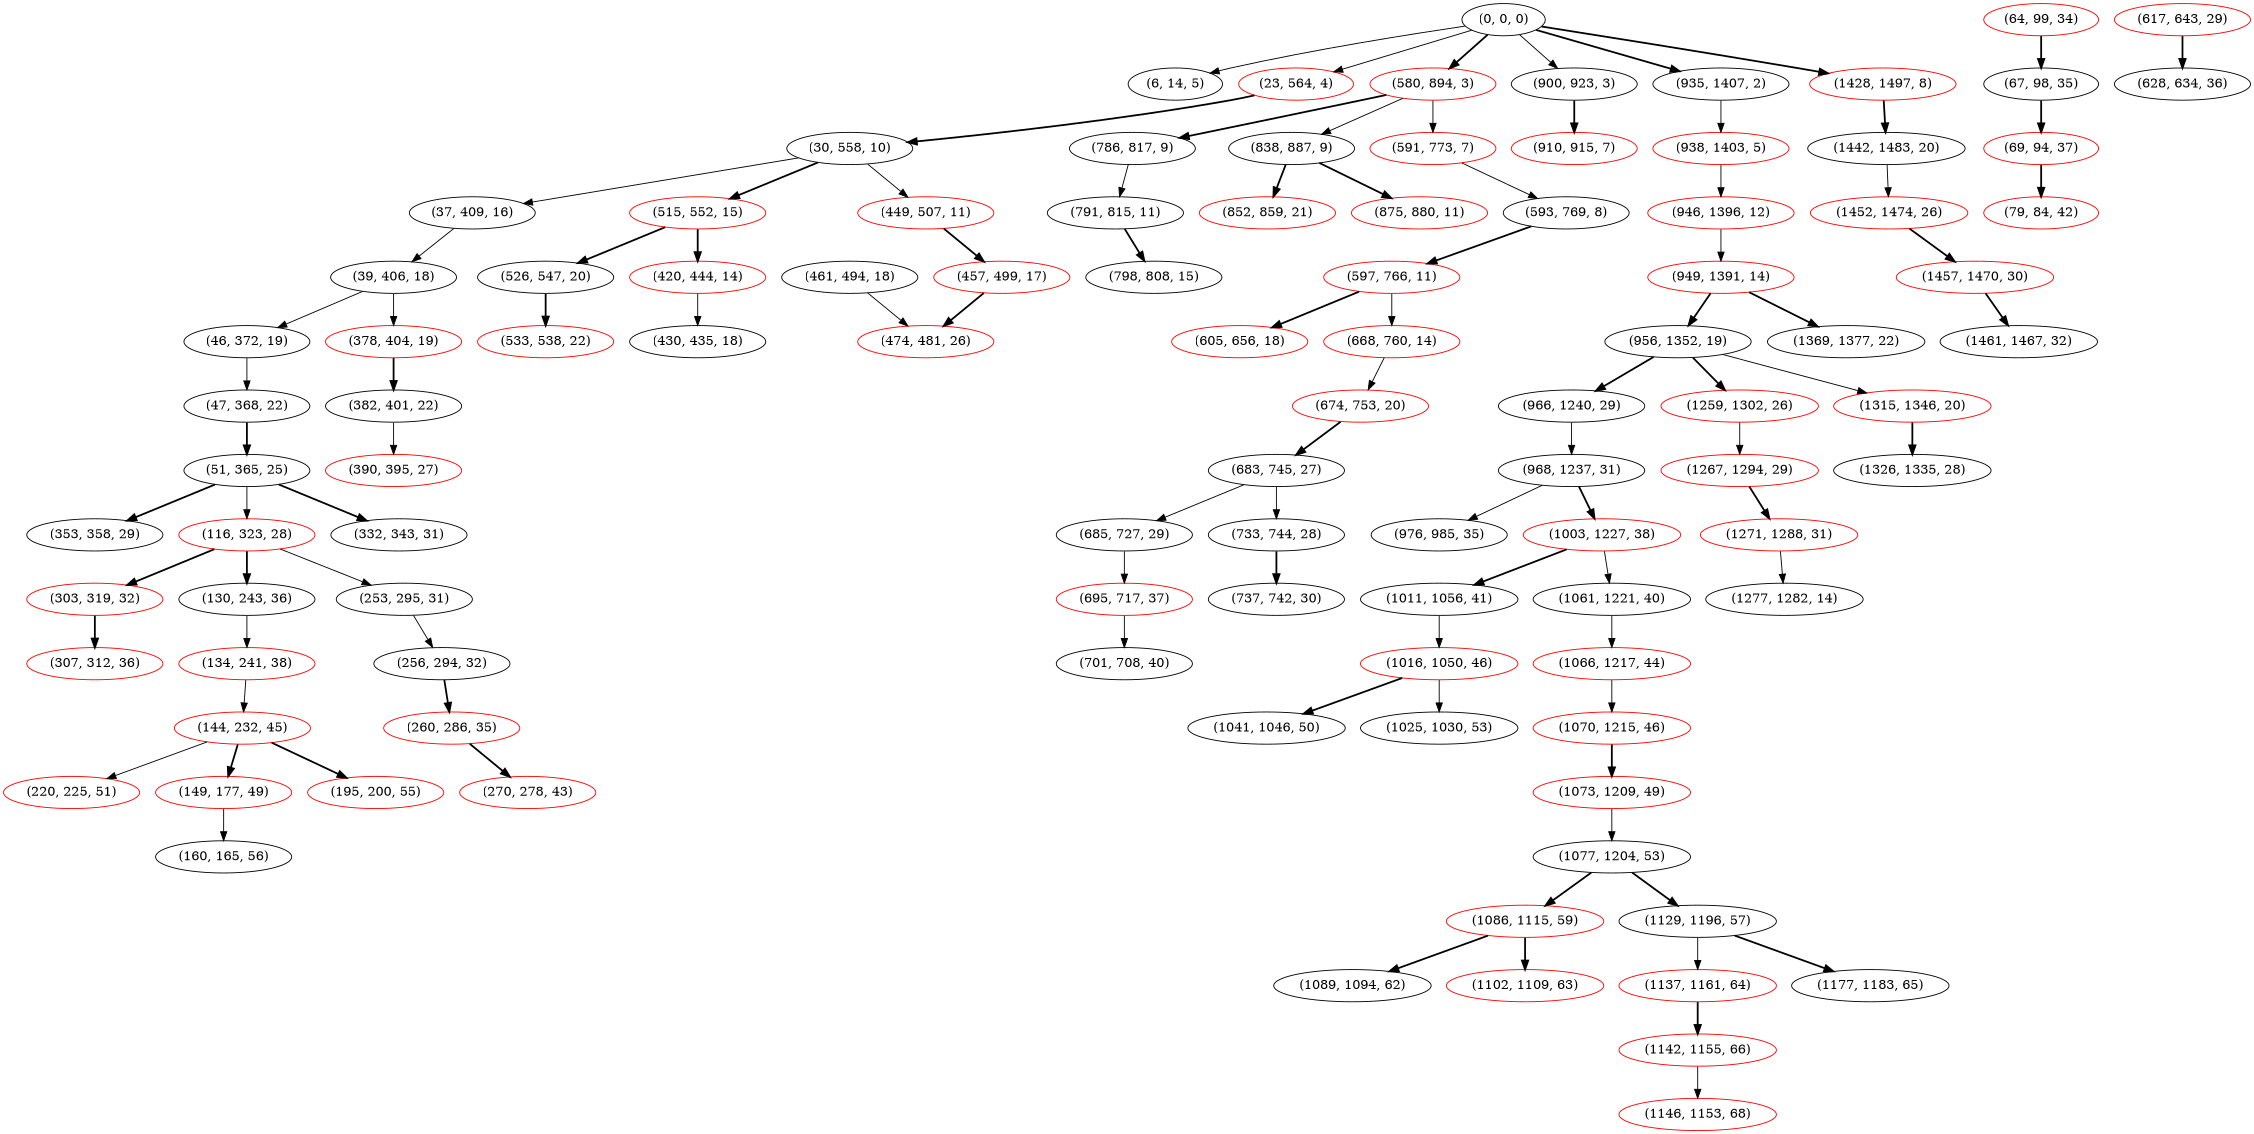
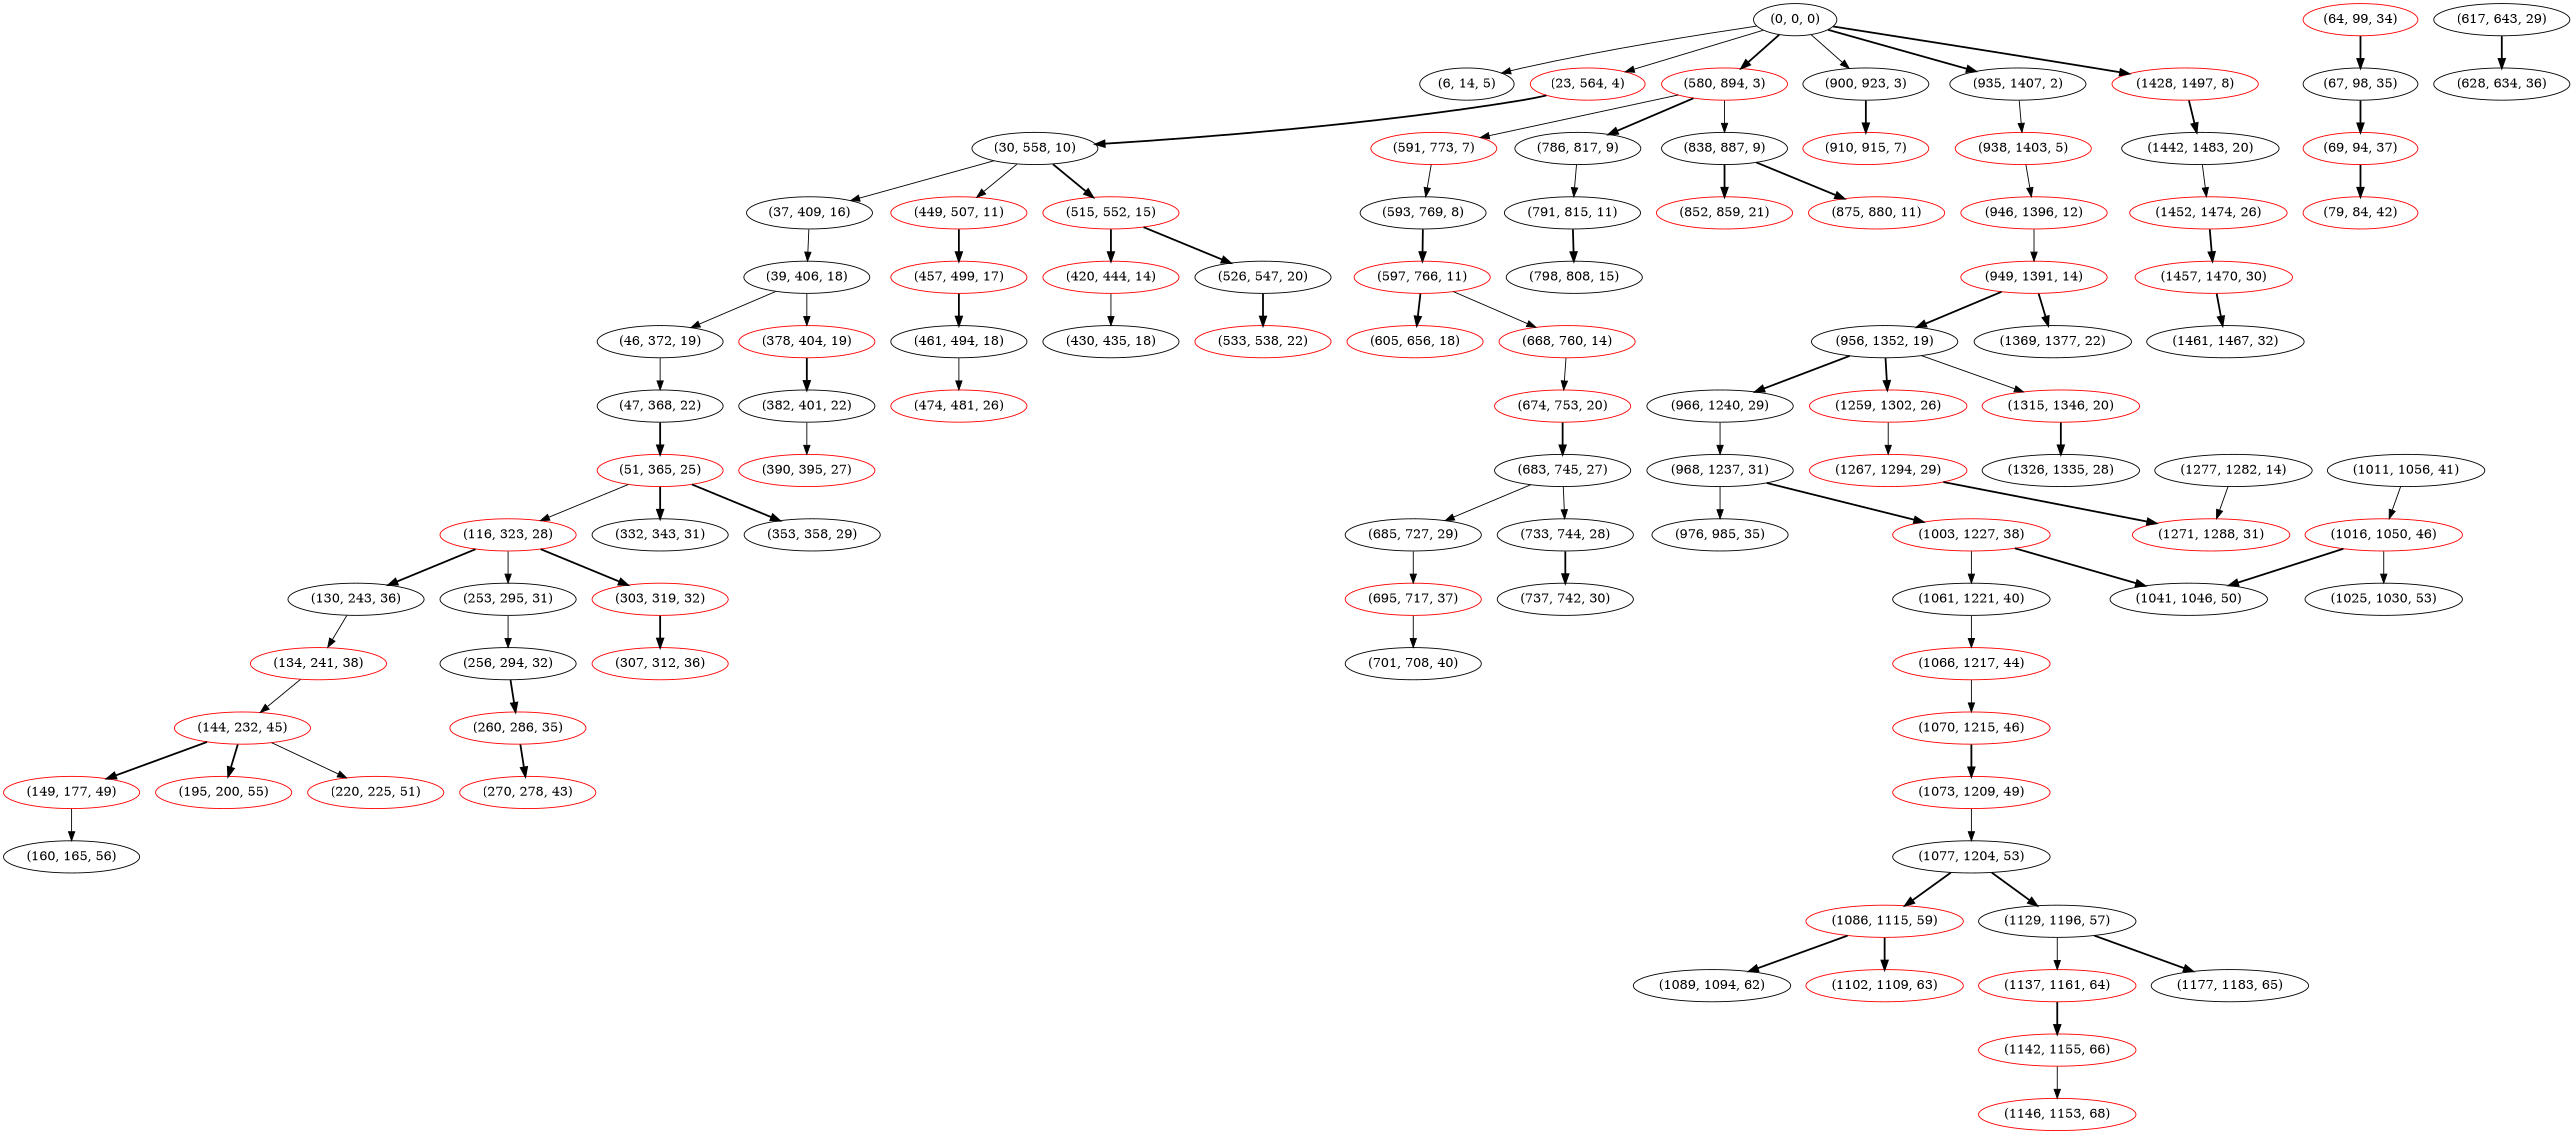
(2182, 20) -> (2502, 20)
(967, 307) -> (959, 305)
(247, 470) -> (660, 470)
(1781, 563) -> (2224, 499)
(1525, 565) -> (2076, 566)
